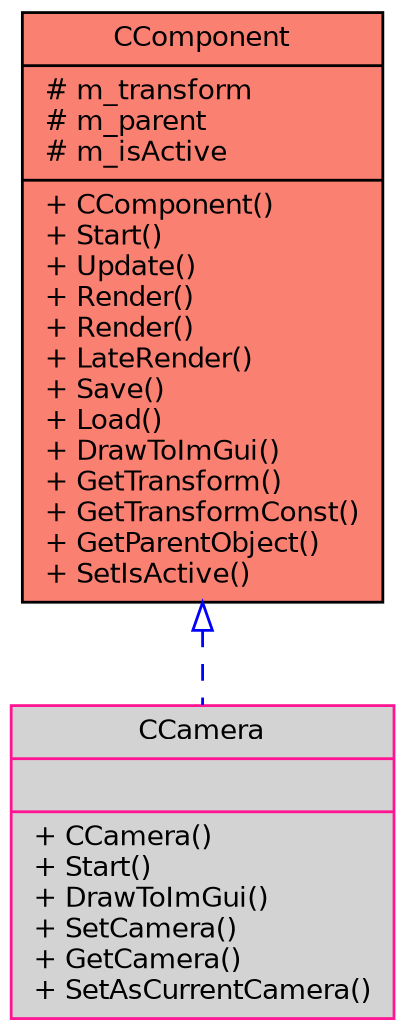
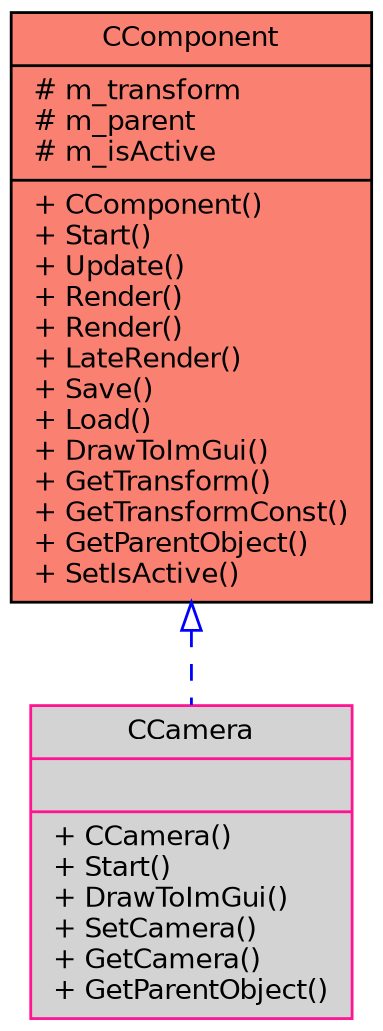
(203, 991) -> (191, 991)
